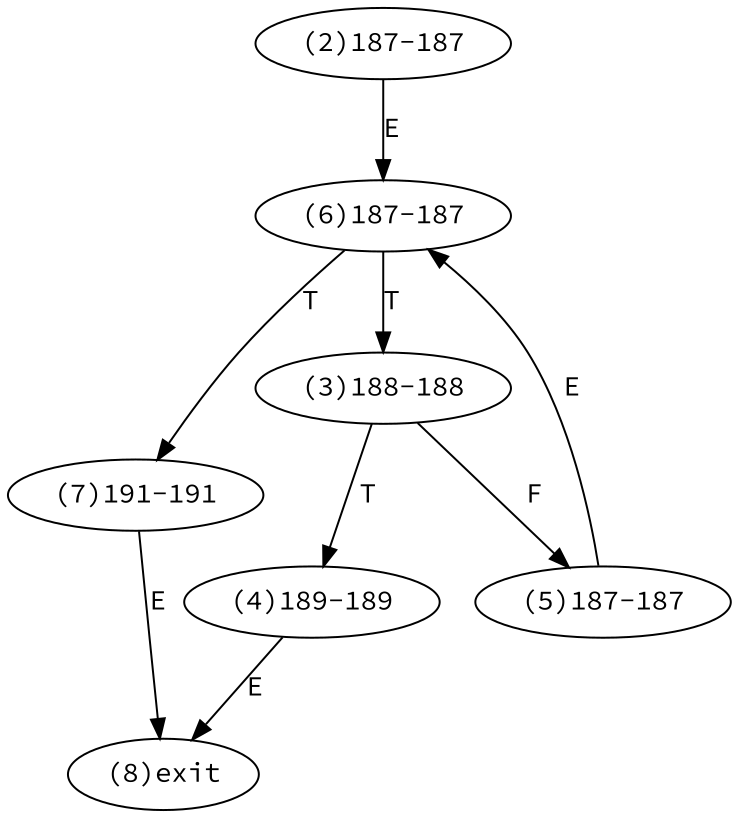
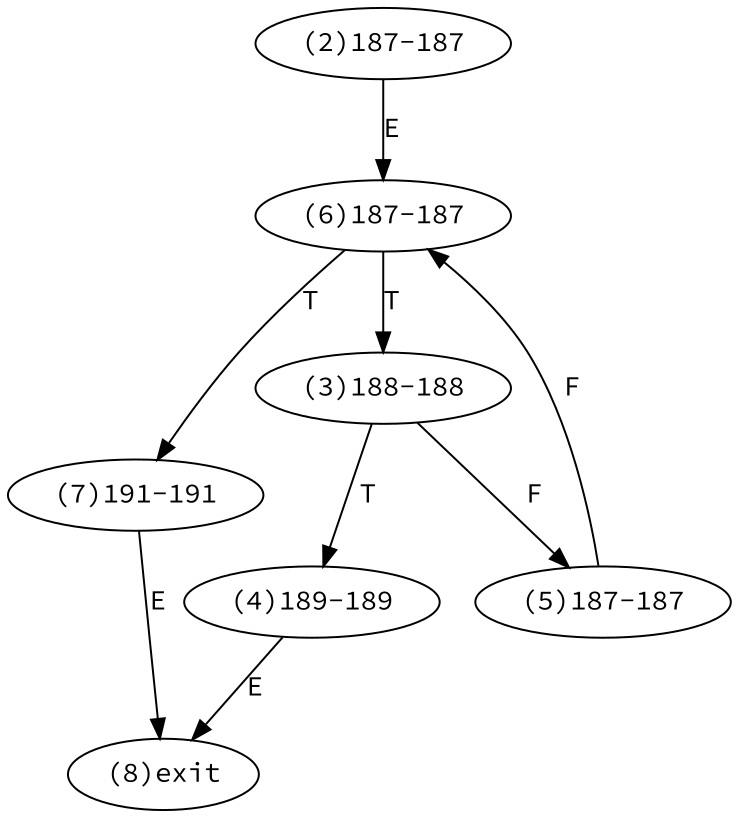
(572, 388) -> (572, 388)
